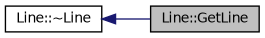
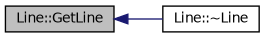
(133, 19) -> (145, 19)
